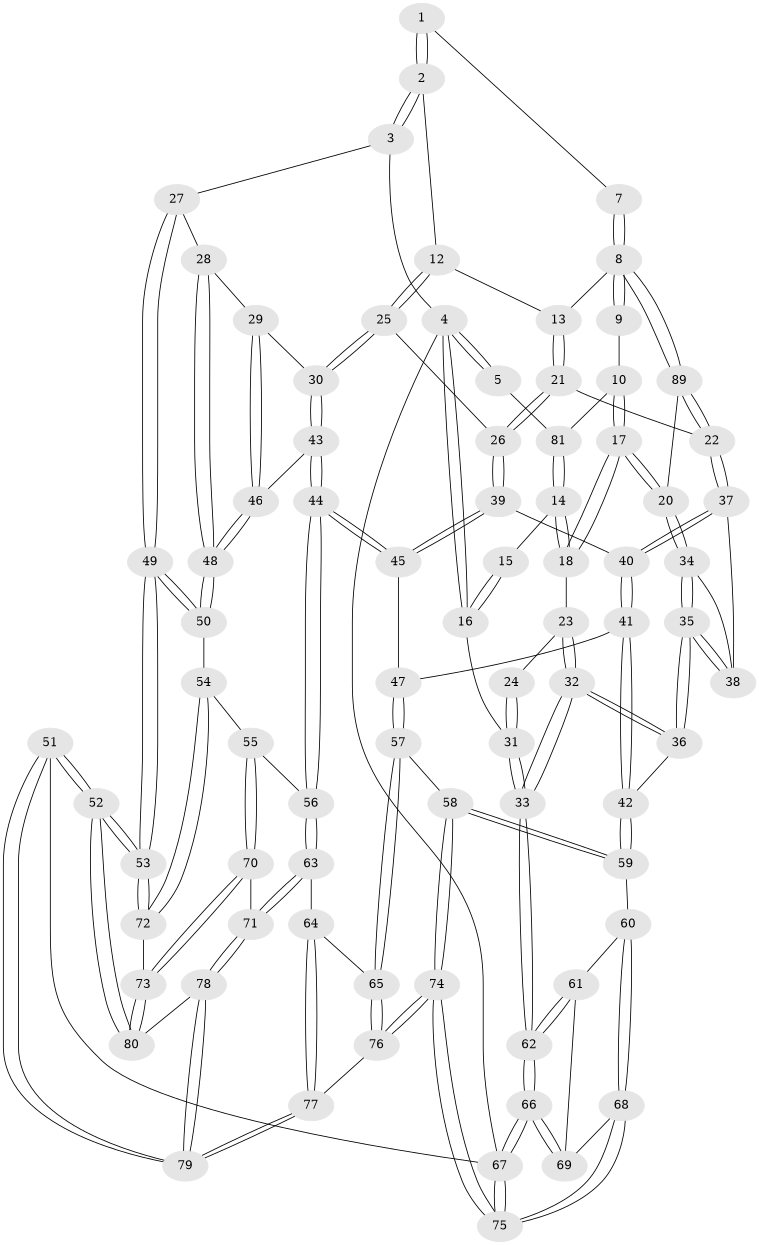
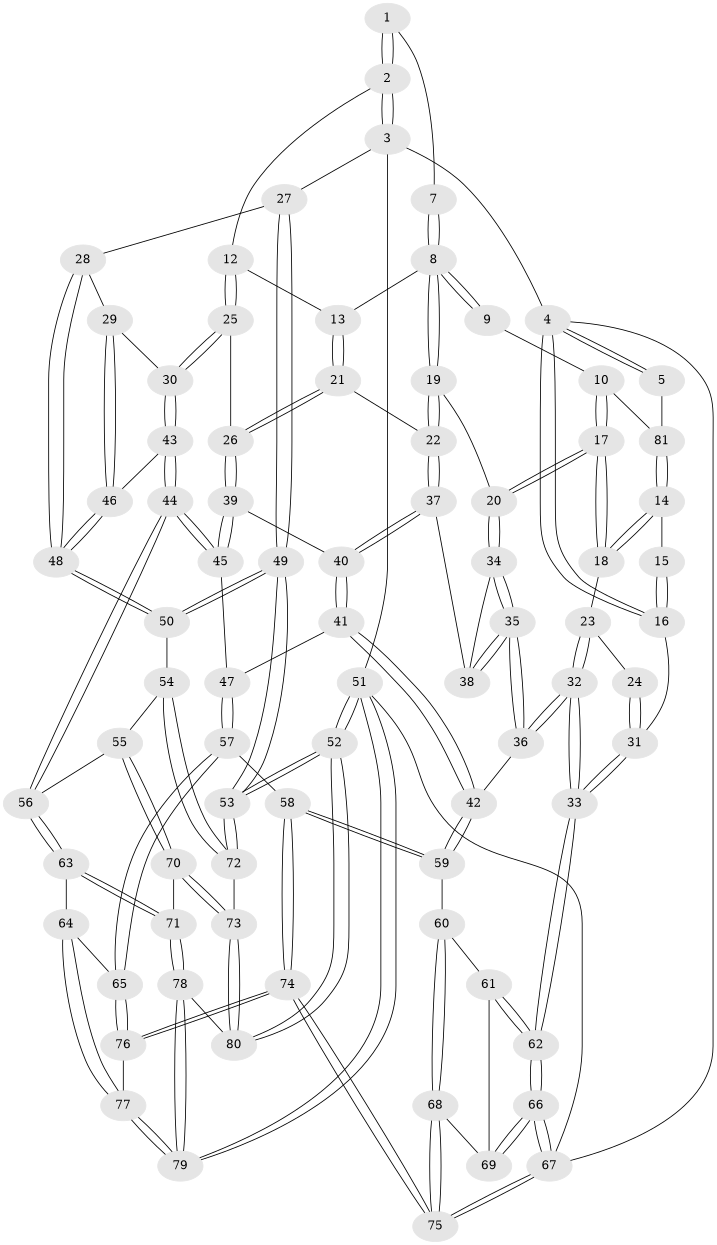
(680, 381) -> (434, 381)
none -> (388, 400)
